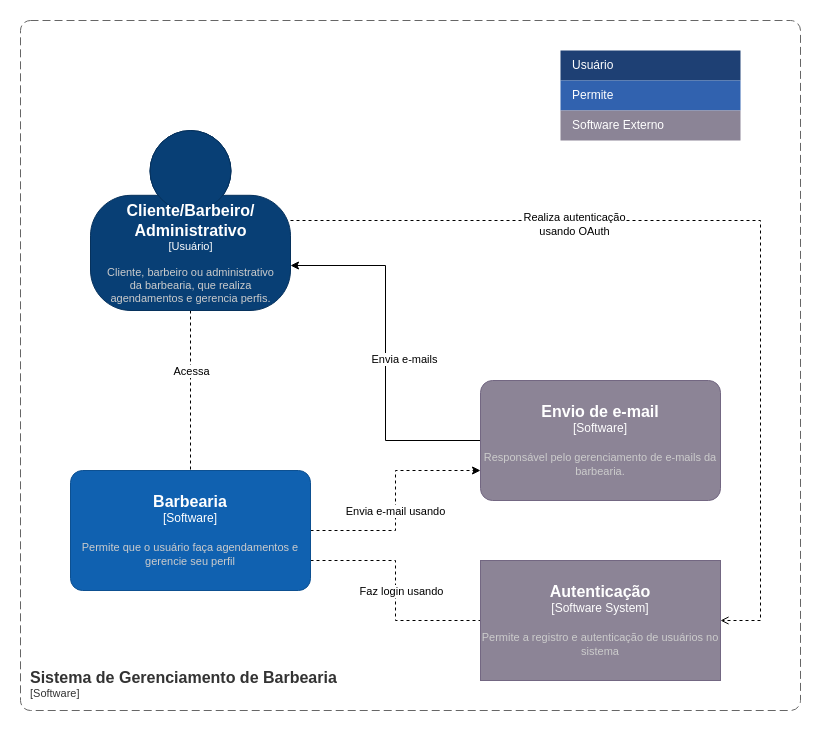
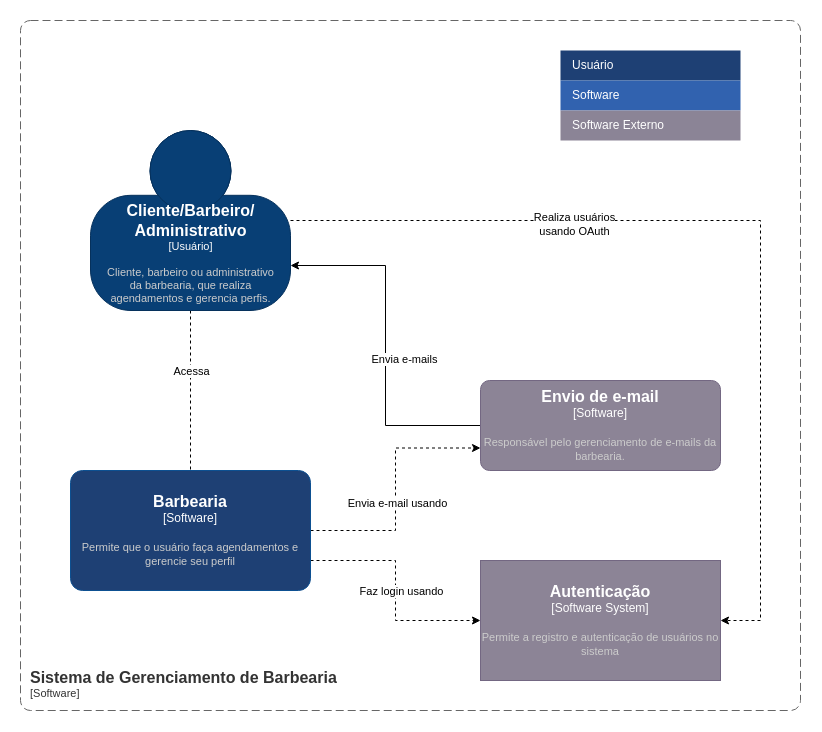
(594, 96) -> (599, 96)
(575, 225) -> (575, 225)
(601, 441) -> (601, 426)
(191, 531) -> (191, 531)
(475, 621) -> (472, 621)
(726, 621) -> (728, 621)
